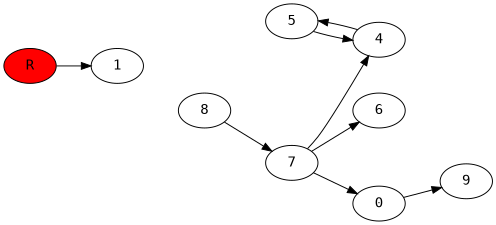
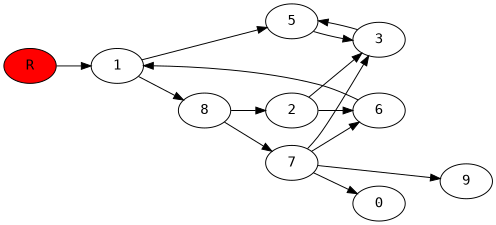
(379, 40) -> (379, 40)
none -> (200, 45)
none -> (258, 73)
none -> (157, 86)
none -> (292, 111)
(418, 194) -> (374, 172)
